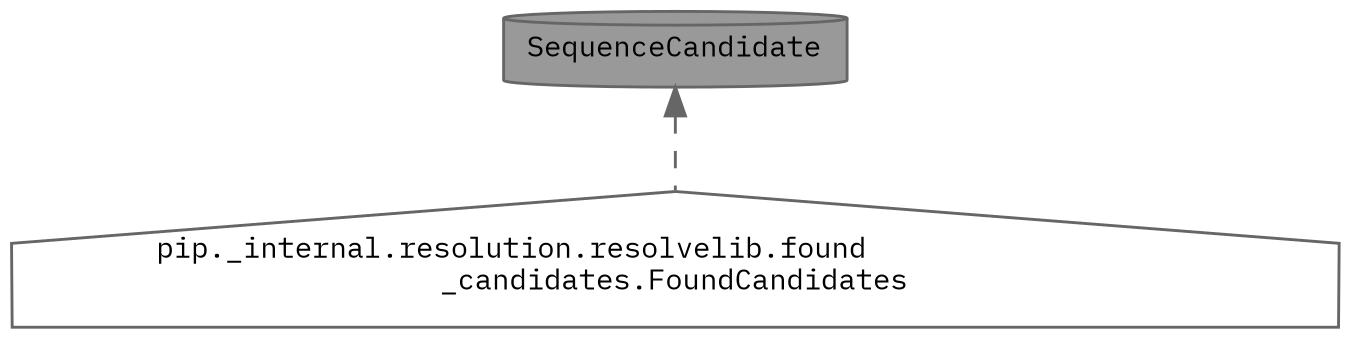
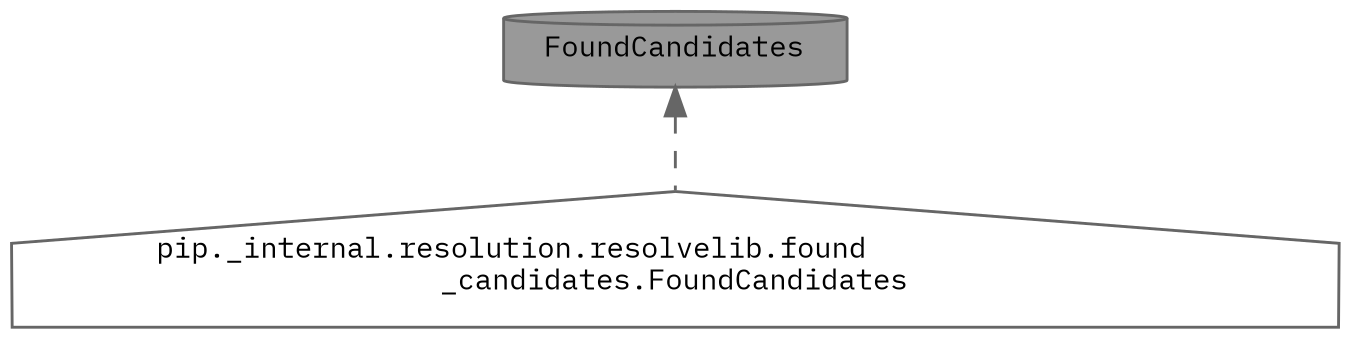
(675, 49) -> (675, 49)
